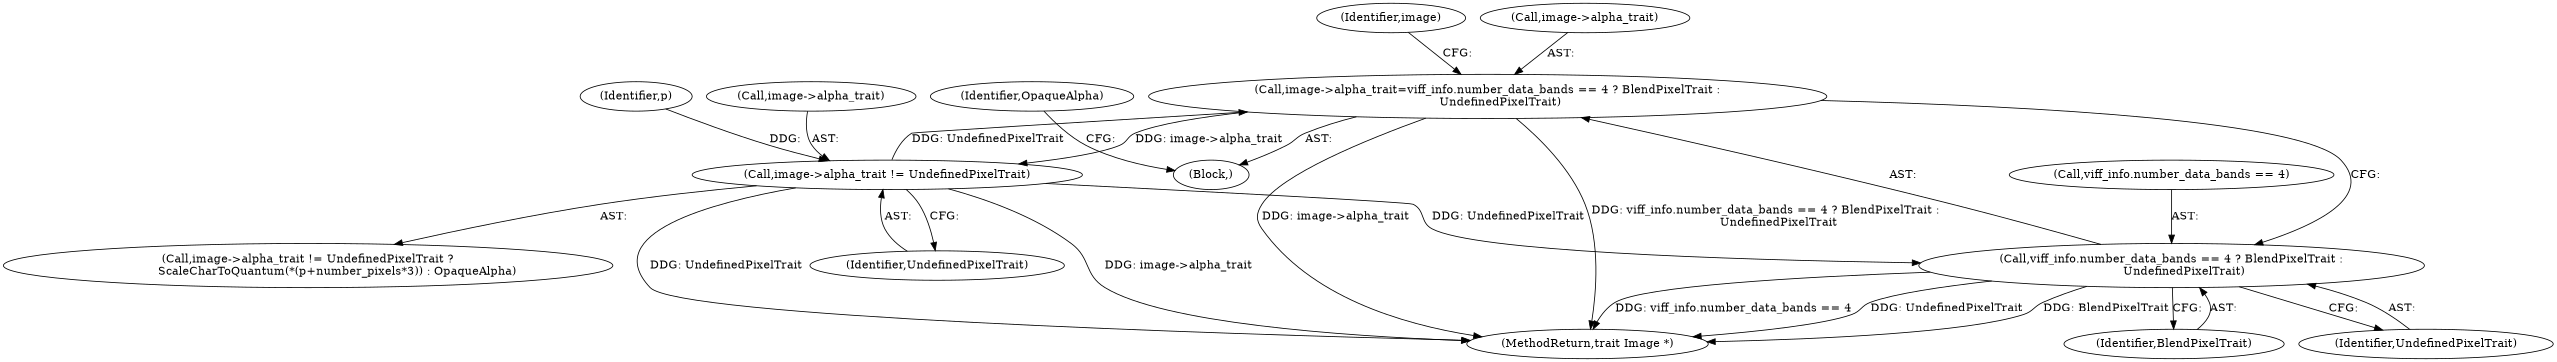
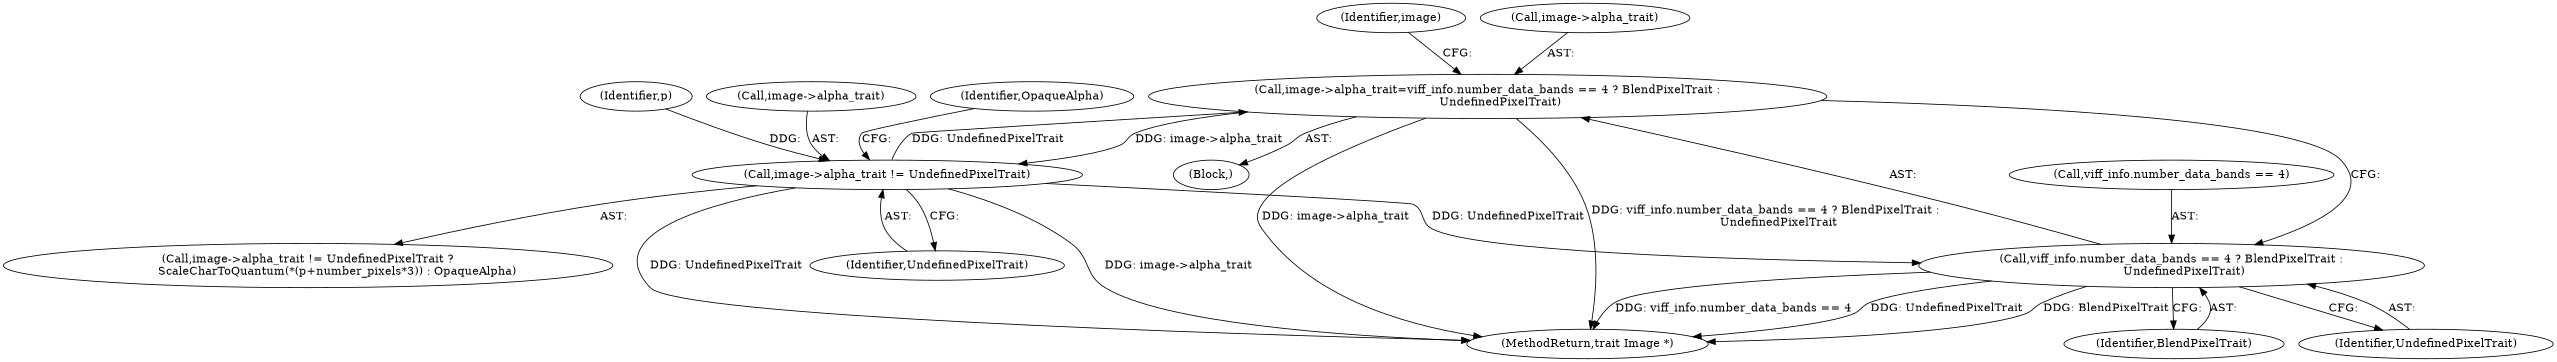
(1090, 147) -> (907, 122)
